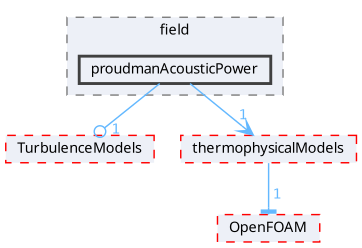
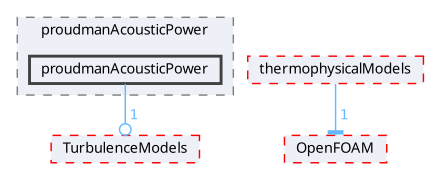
(175, 31) -> (125, 31)
(216, 105) -> none
